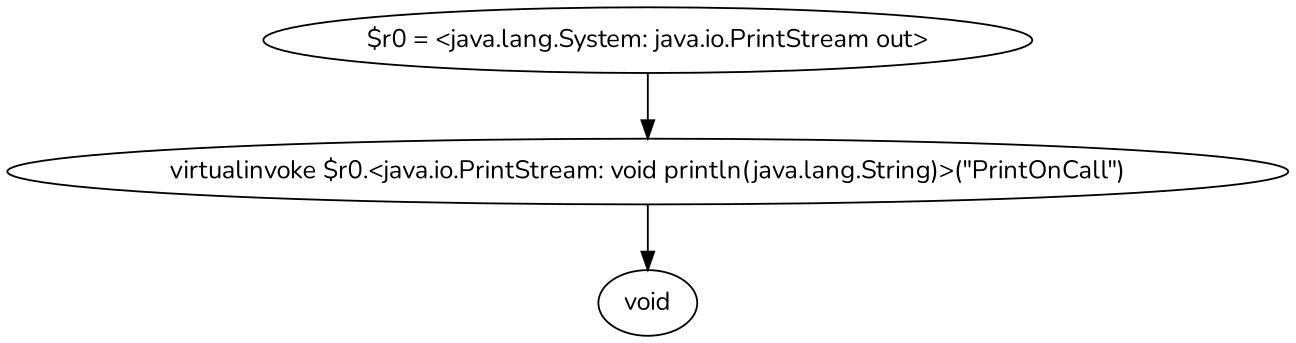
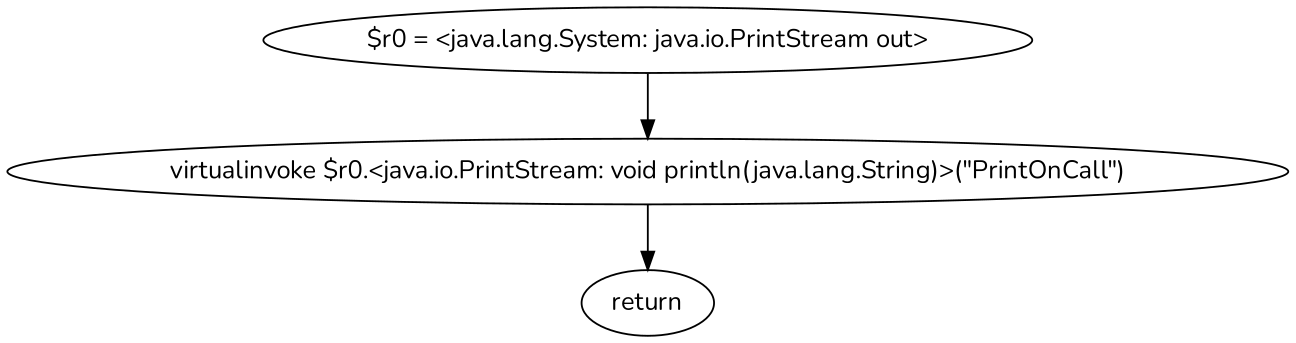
(648, 303) -> (648, 303)
